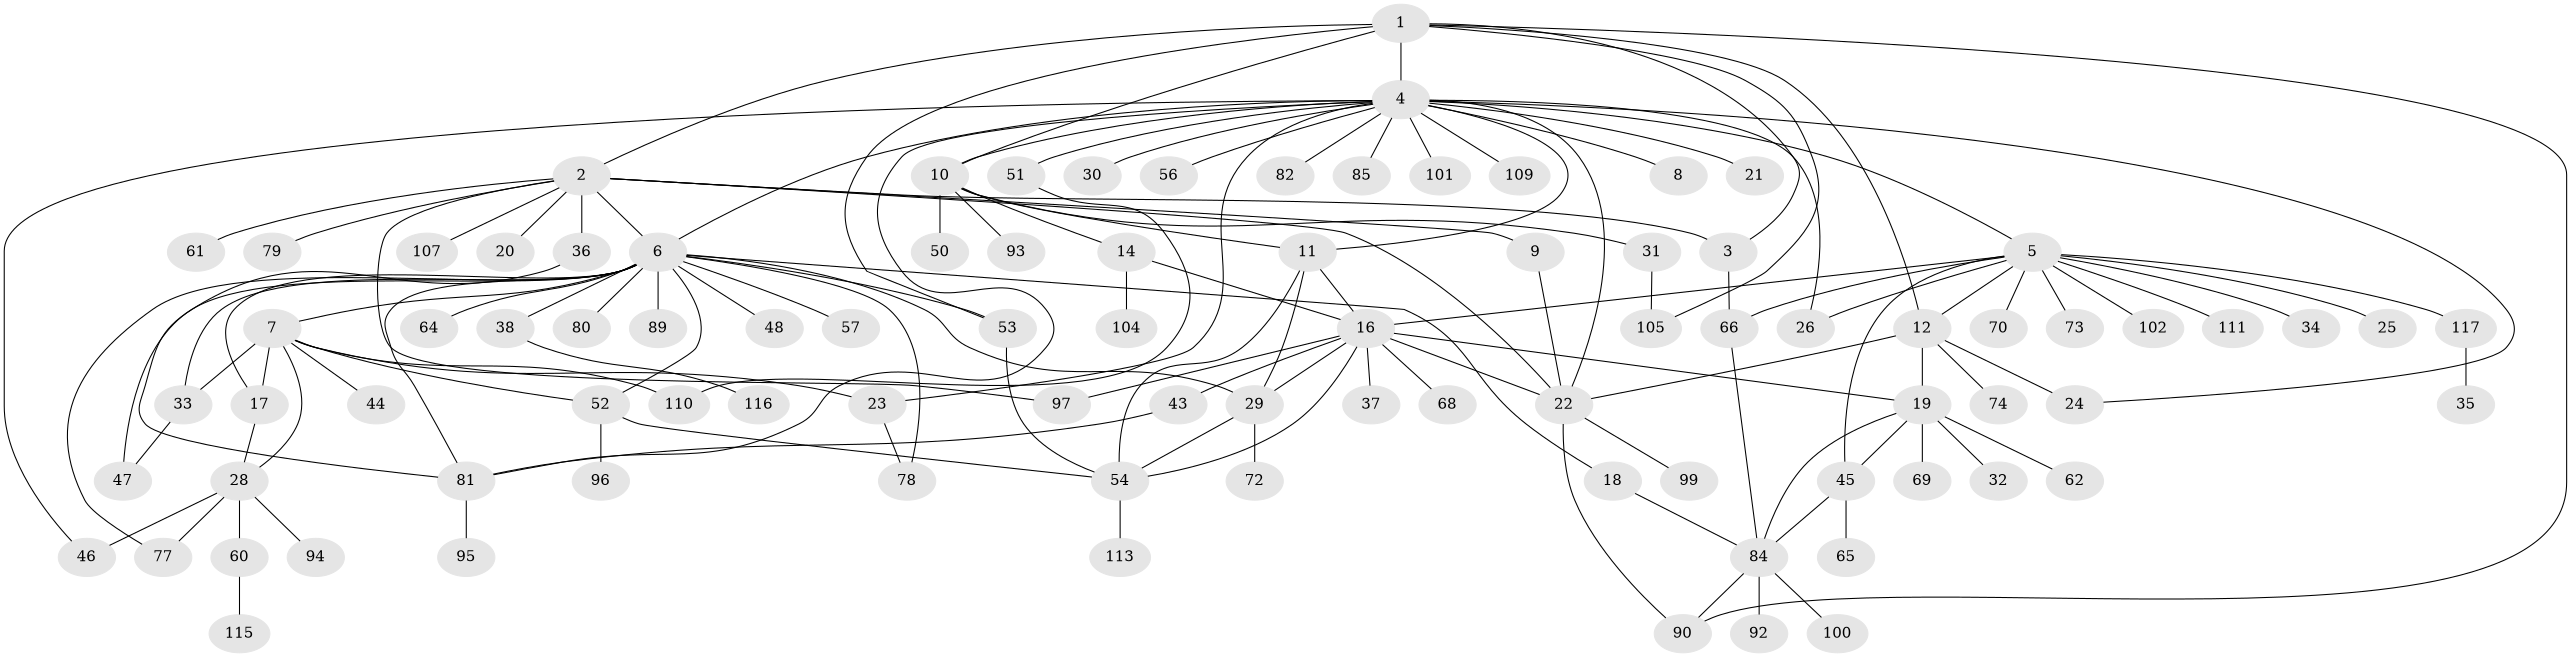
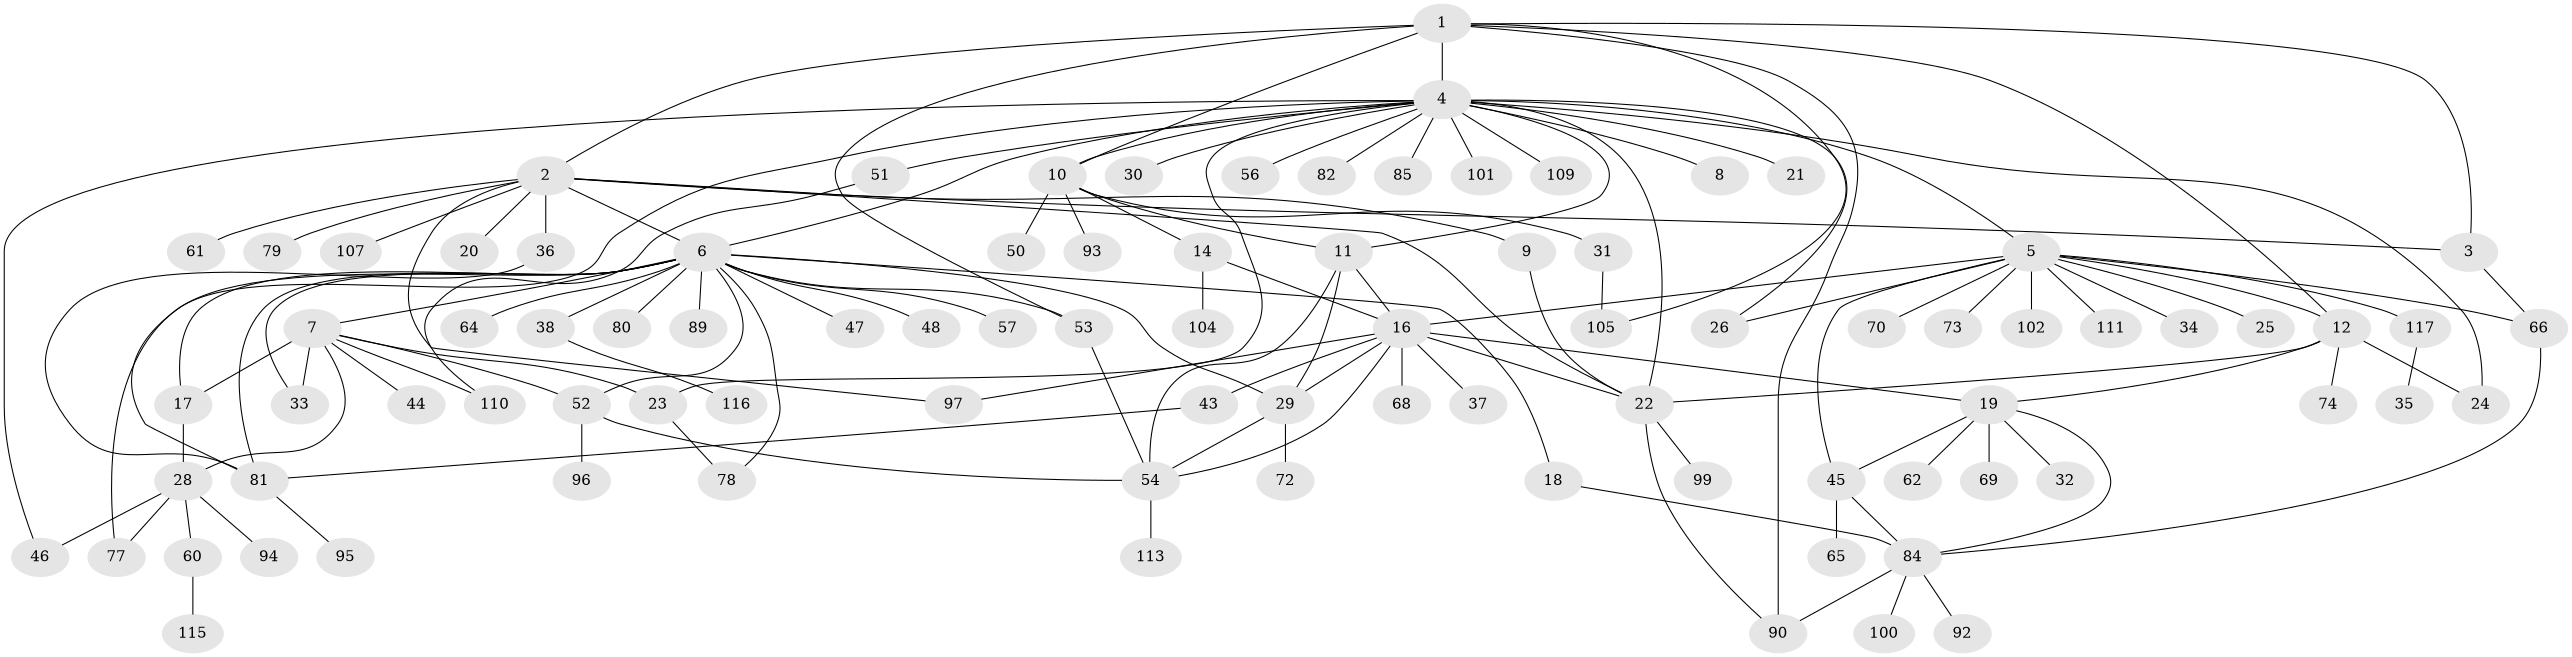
(153, 443) -> none
